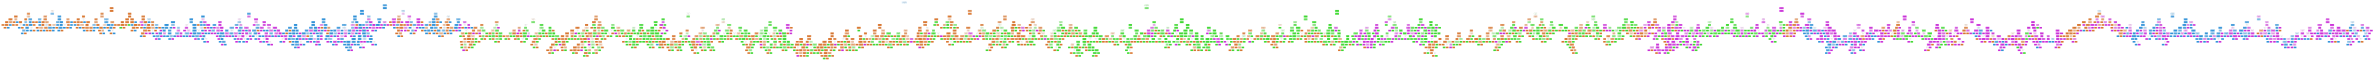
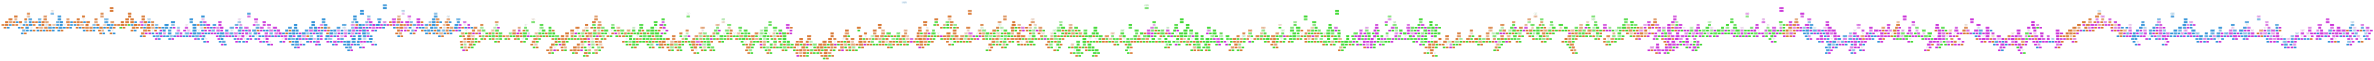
(2122, 28) -> (2122, 28)
